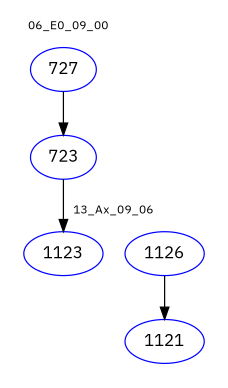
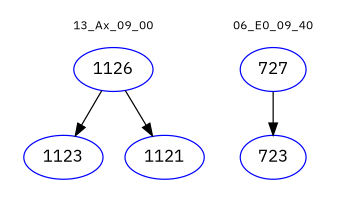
(69, 26) -> (274, 26)
(63, 206) -> (92, 108)
(114, 210) -> (114, 26)
